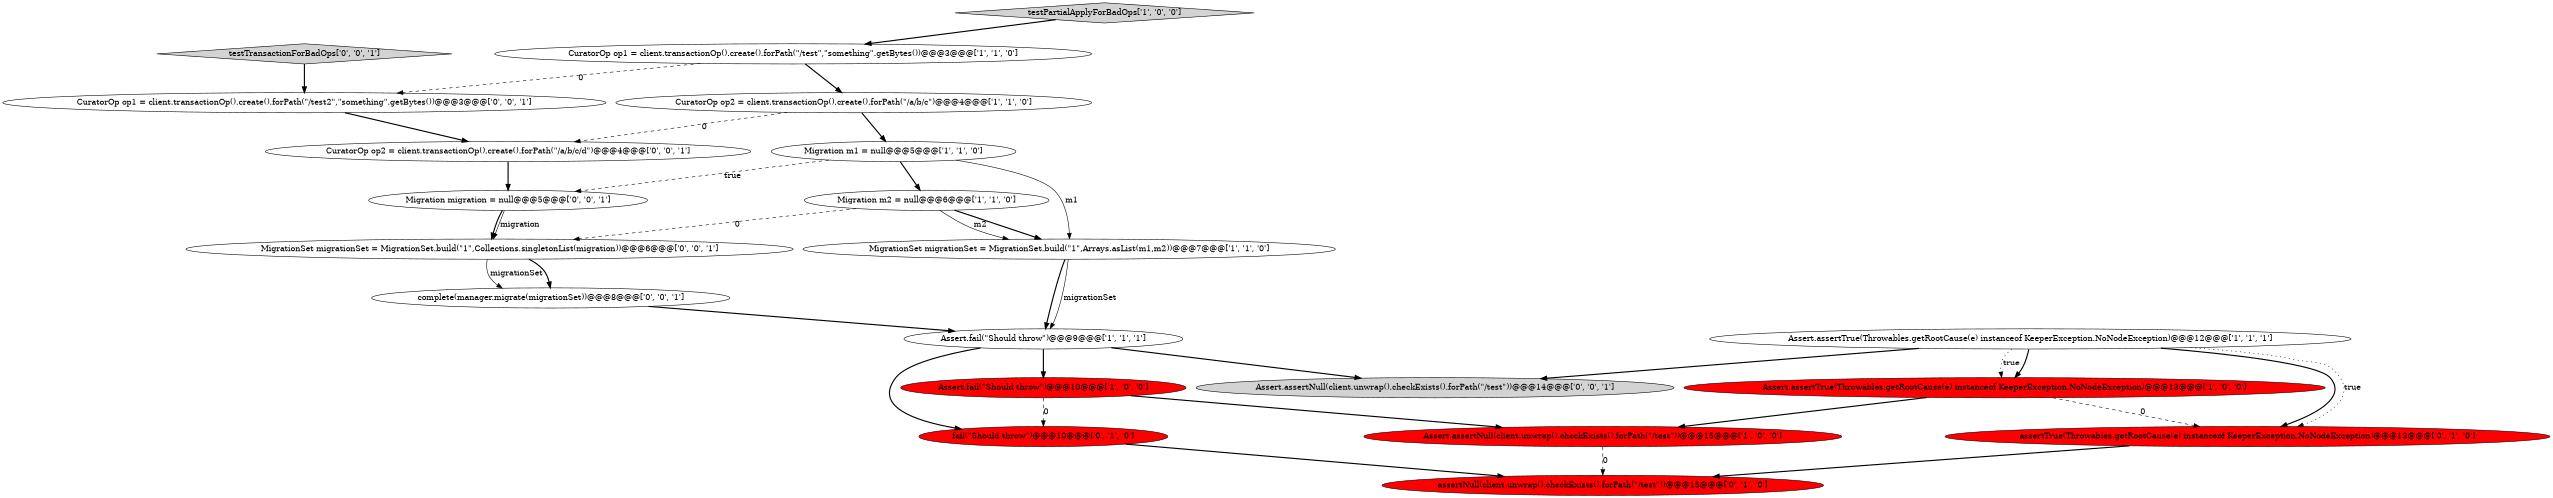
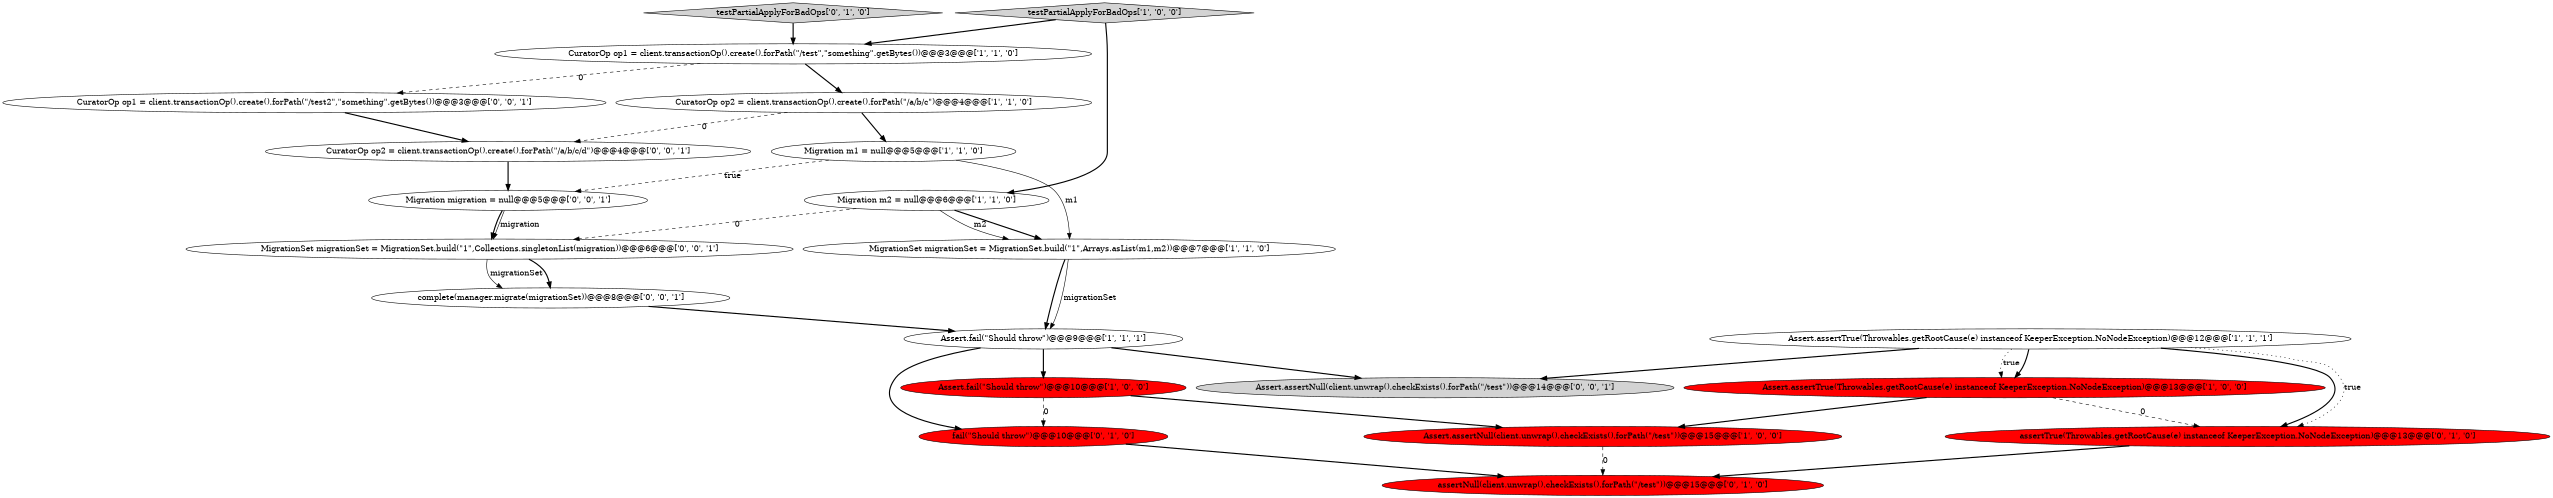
none -> (793, 13)
(304, 54) -> none
(908, 174) -> (1107, 141)
